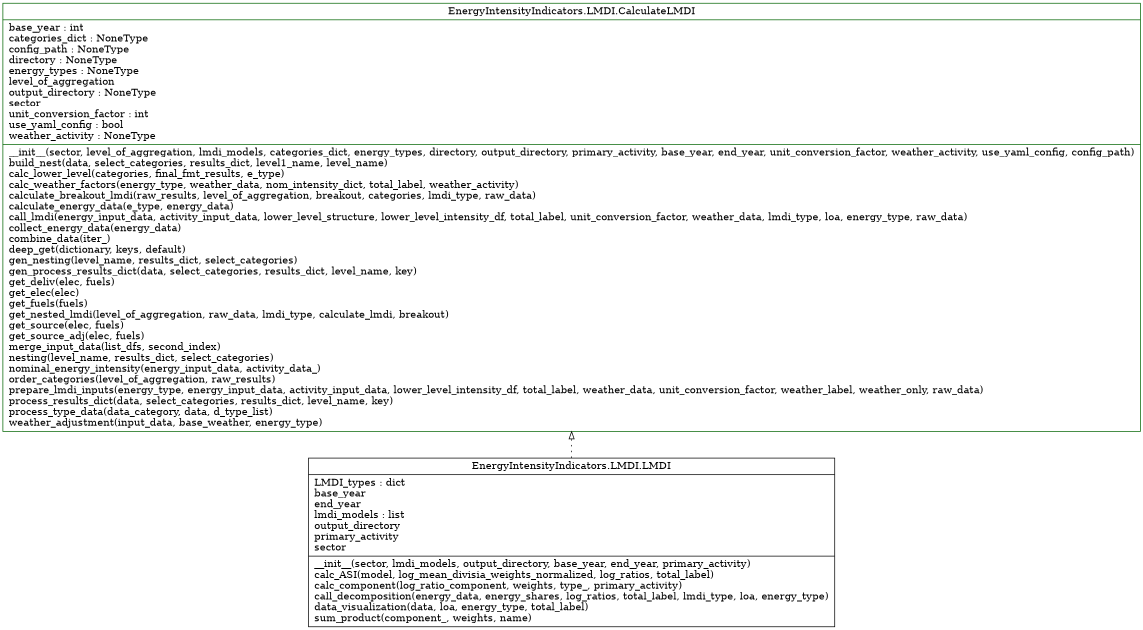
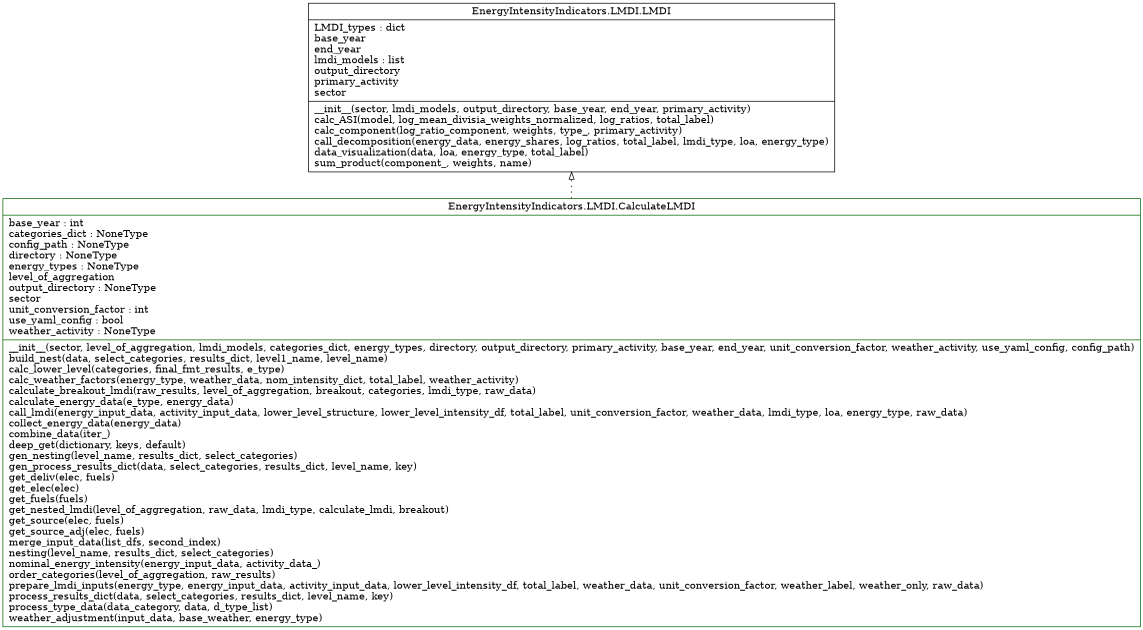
(572, 448) -> (572, 189)
